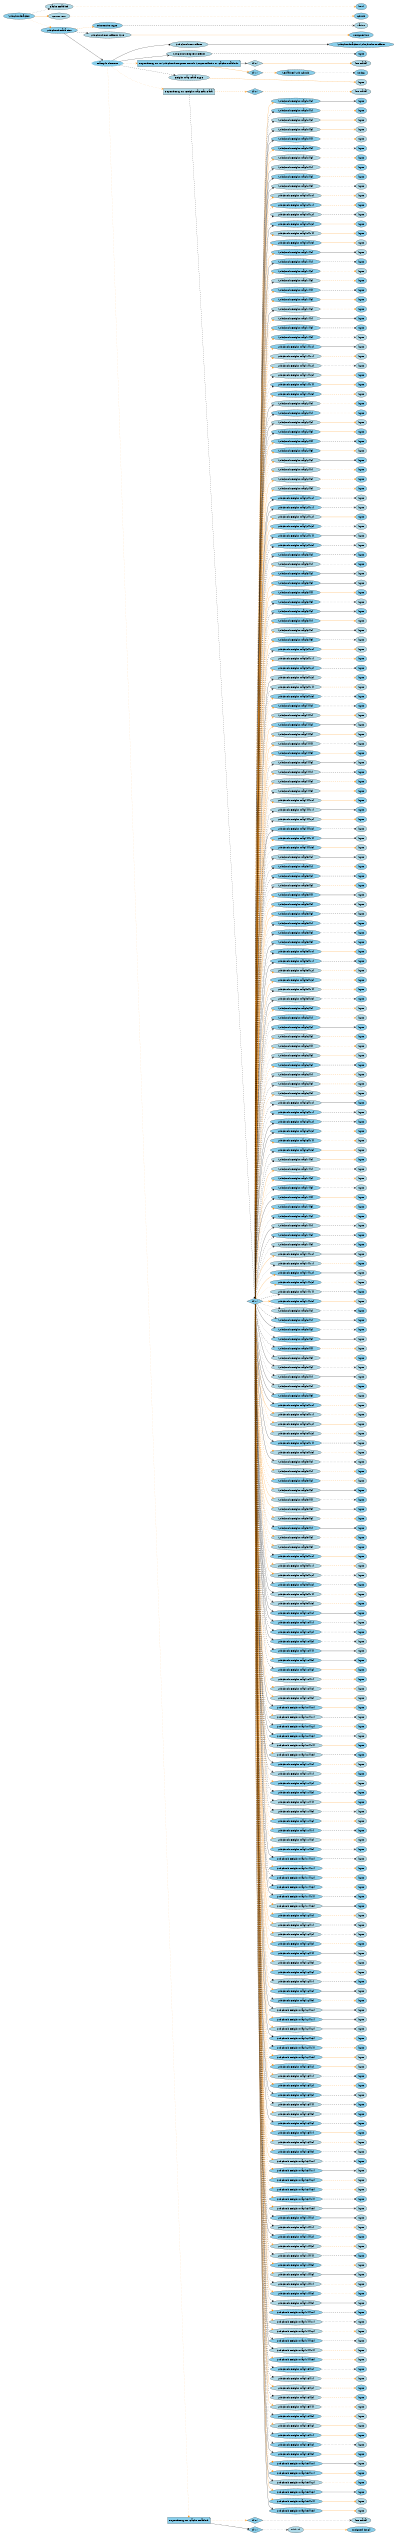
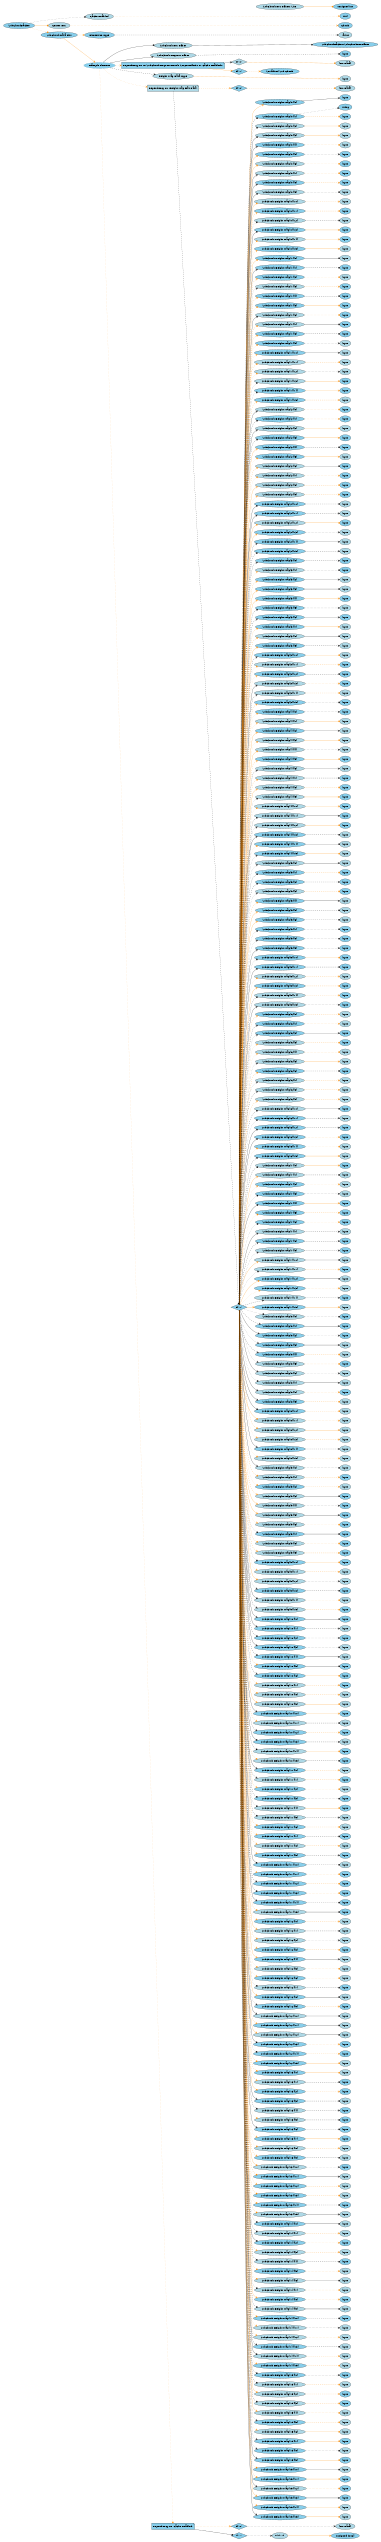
(81, 32) -> none
(83, 46) -> (79, 50)
(334, 73) -> (317, 111)
